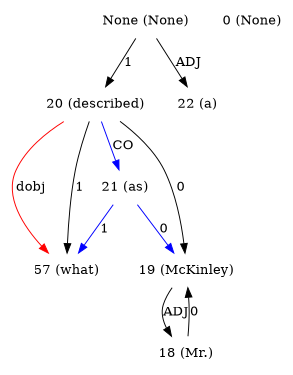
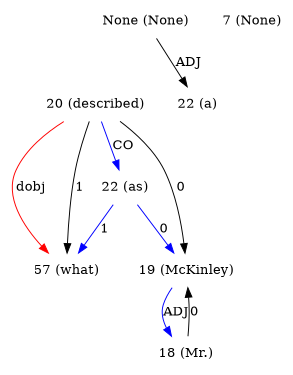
(252, 21) -> (252, 21)
(123, 59) -> none
(125, 187) -> (125, 187)
(163, 307) -> (163, 307)
